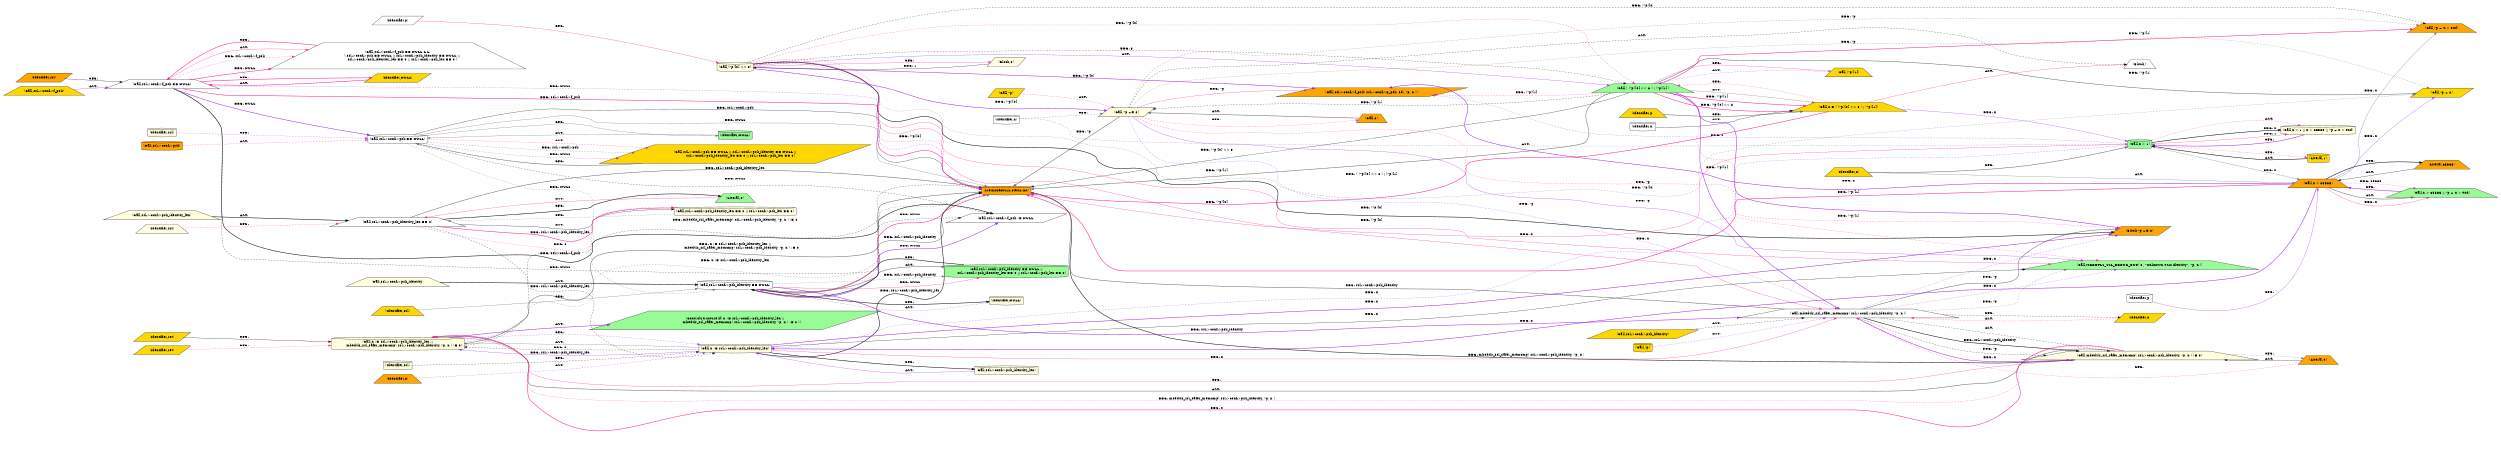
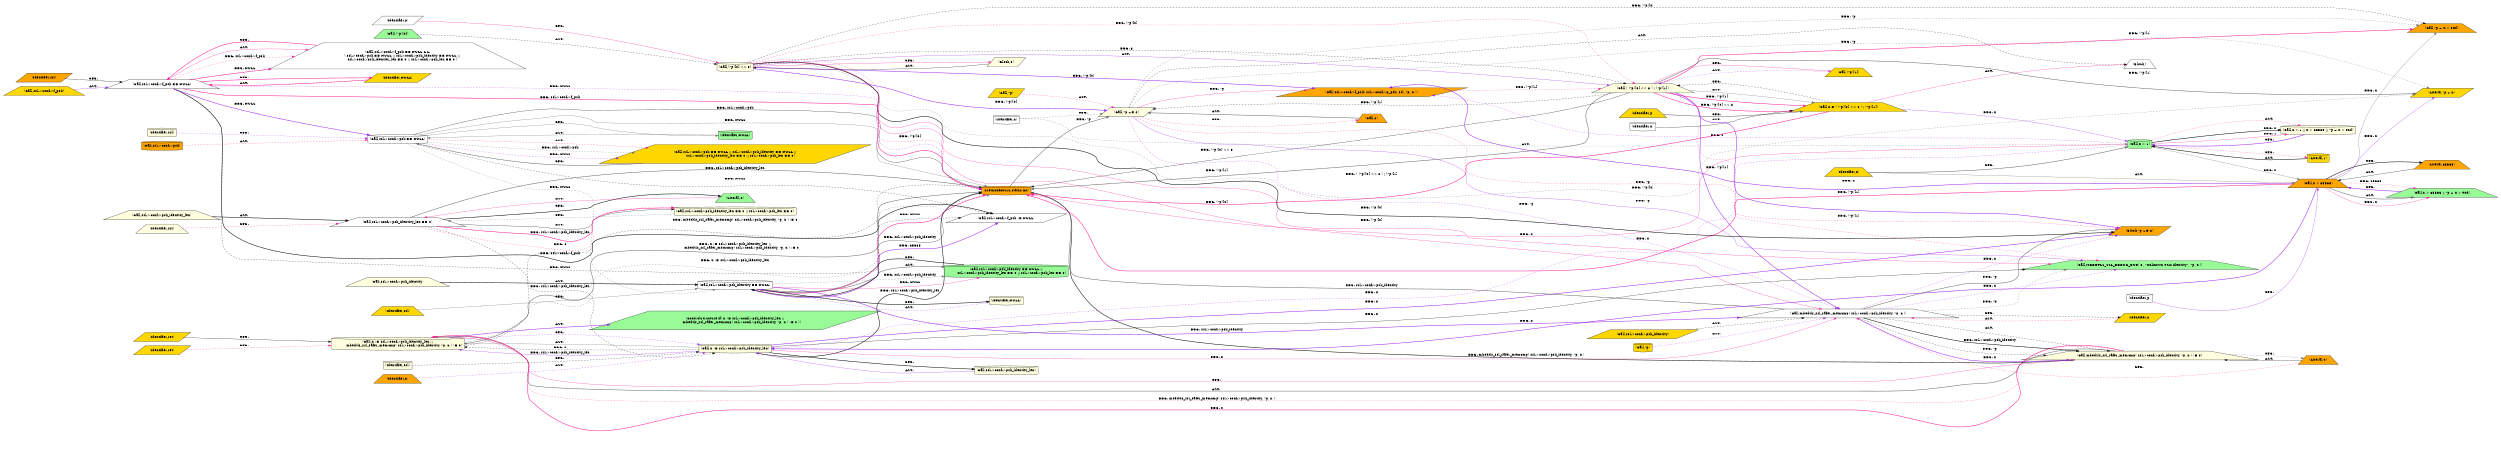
none -> (398, 34)
(910, 66) -> (910, 66)
(1756, 87) -> (1756, 87)
(1643, 88) -> (1643, 88)
(2442, 93) -> (2442, 93)
(1521, 96) -> (1525, 90)
(1068, 151) -> (1052, 143)
(910, 246) -> (910, 246)
